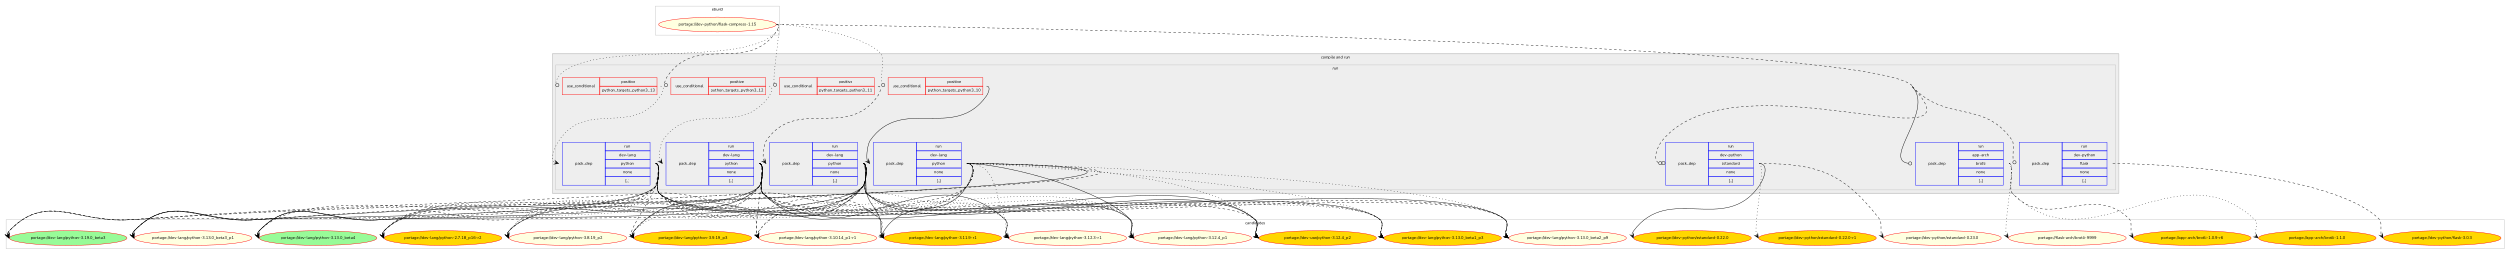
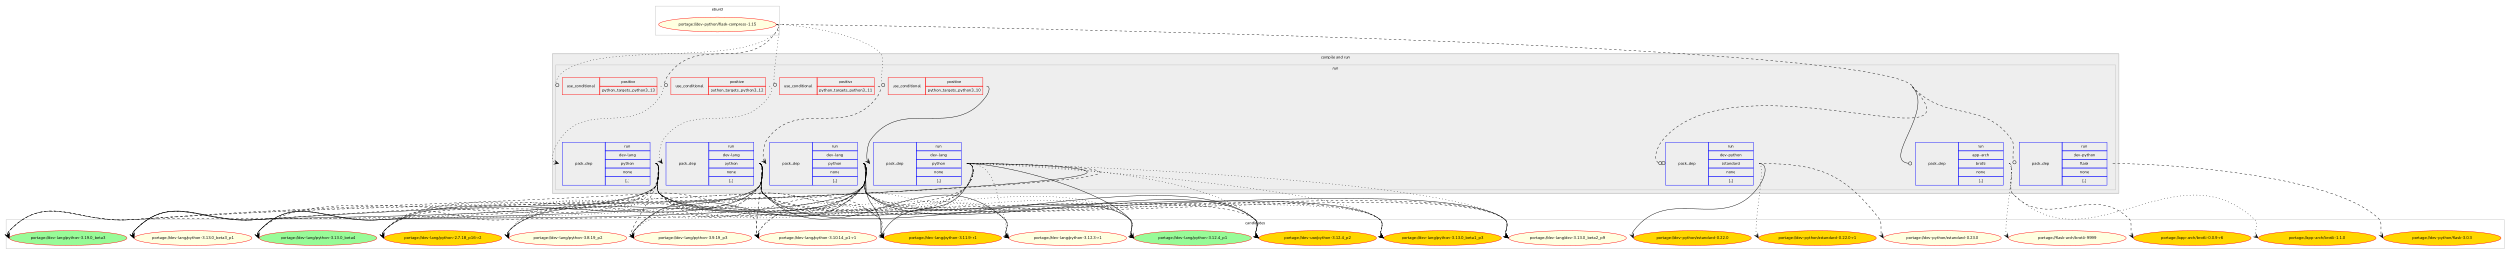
(693, 238) -> (693, 238)
(1193, 238) -> (1193, 238)
(1568, 238) -> (1568, 238)
(2192, 238) -> (2192, 238)
